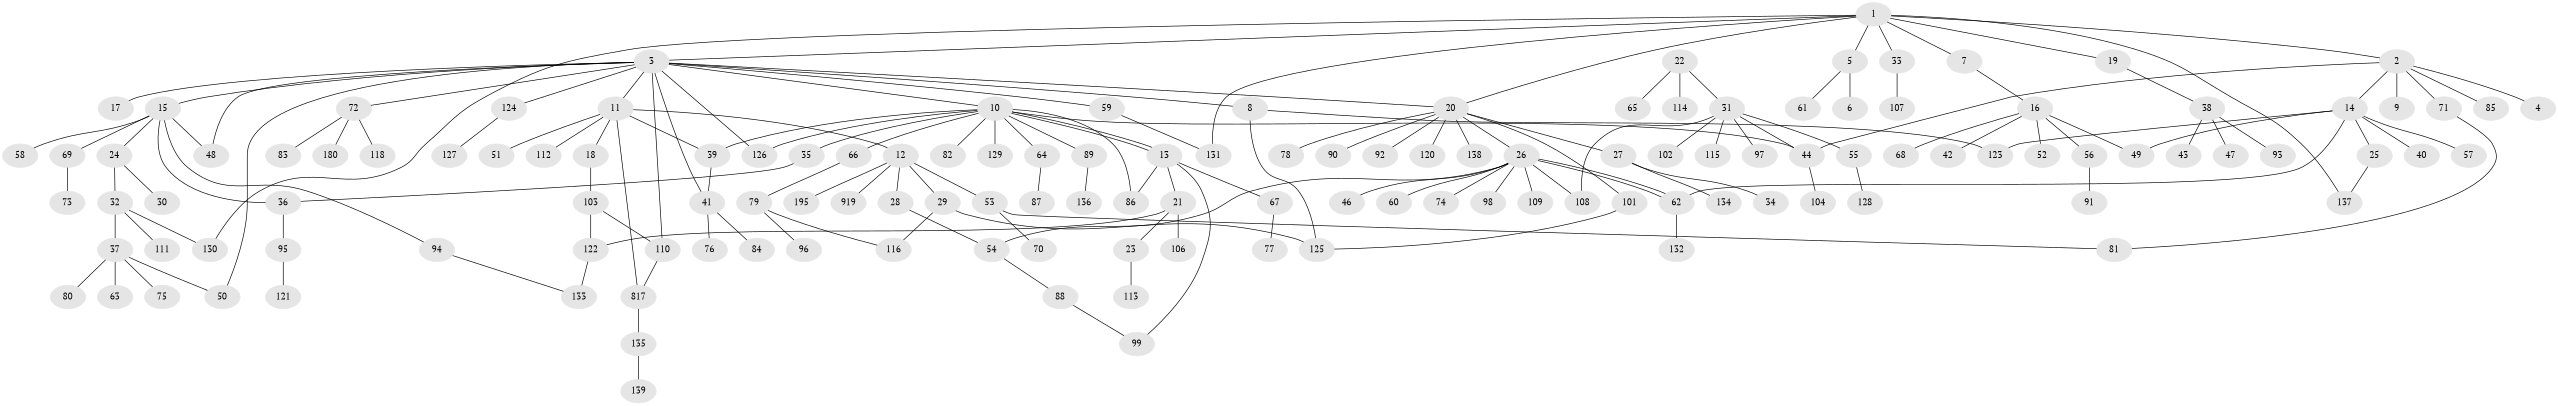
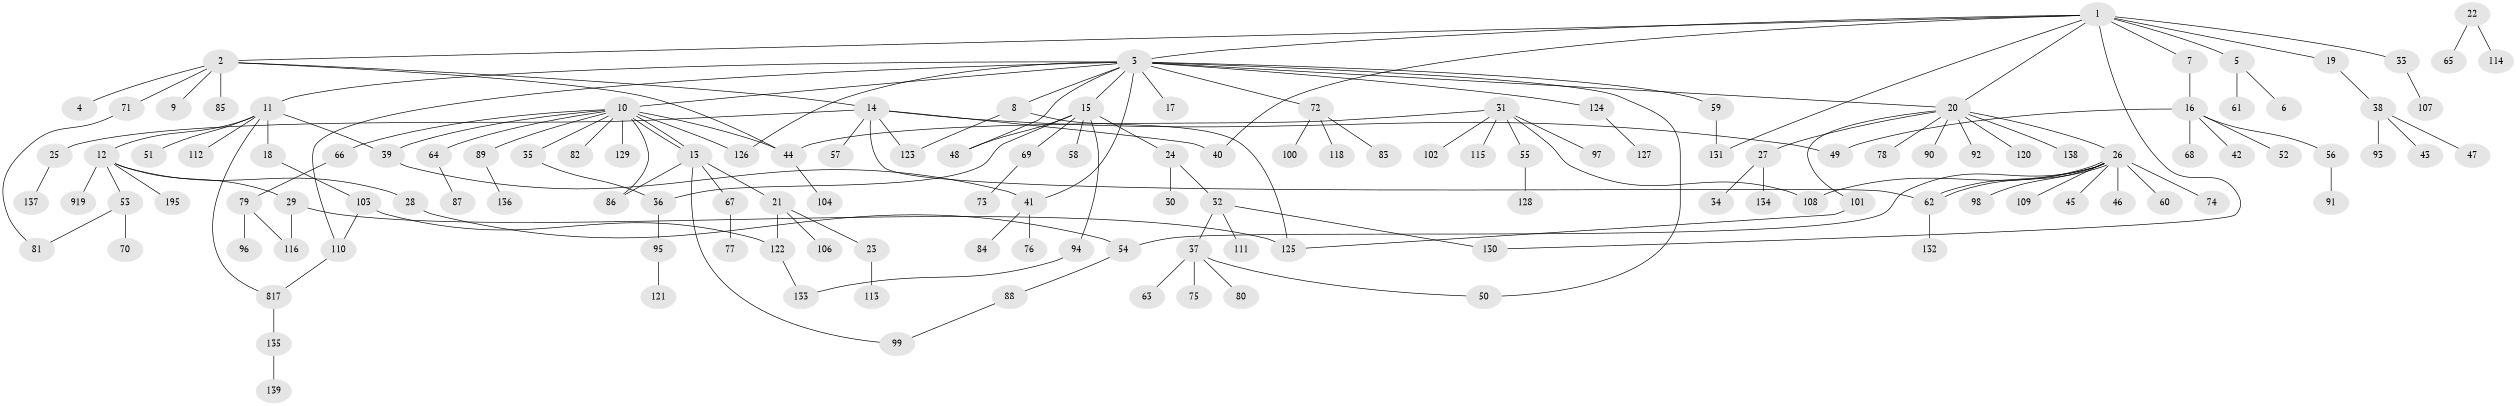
(2138, 50) -> (1643, 40)
(1703, 85) -> none
(330, 156) -> (1290, 156)
none -> (2071, 203)
